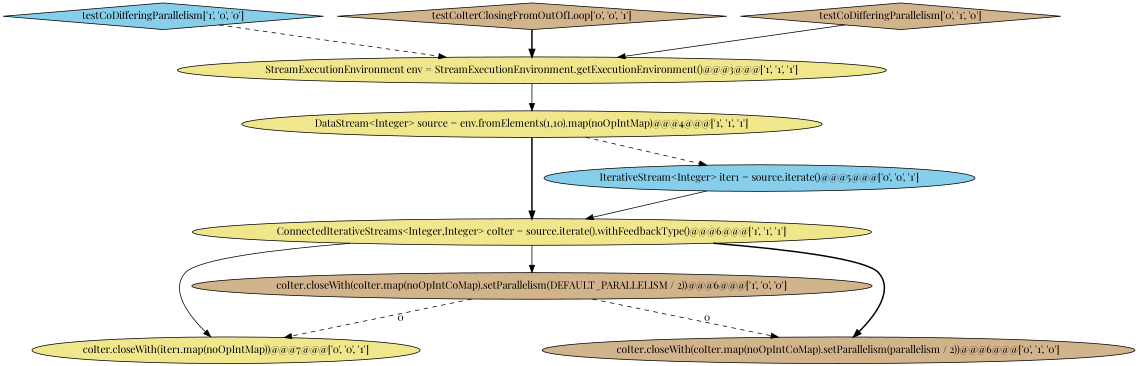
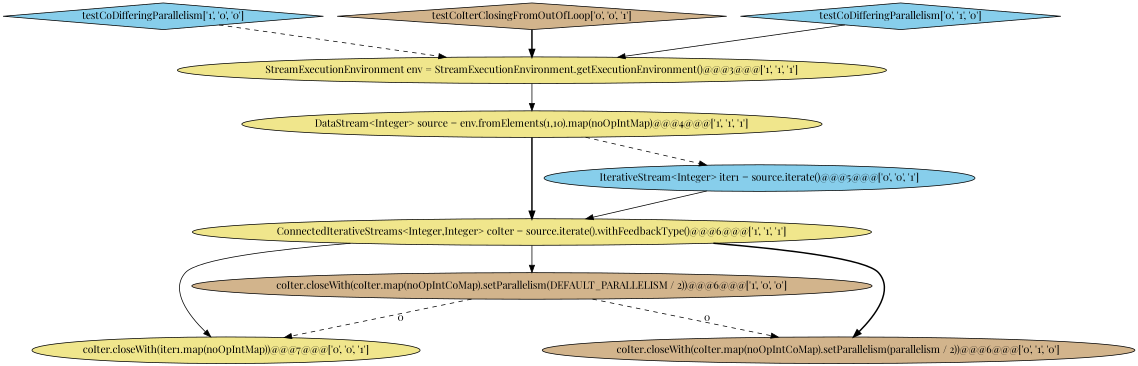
(901, 16) -> (901, 16)
